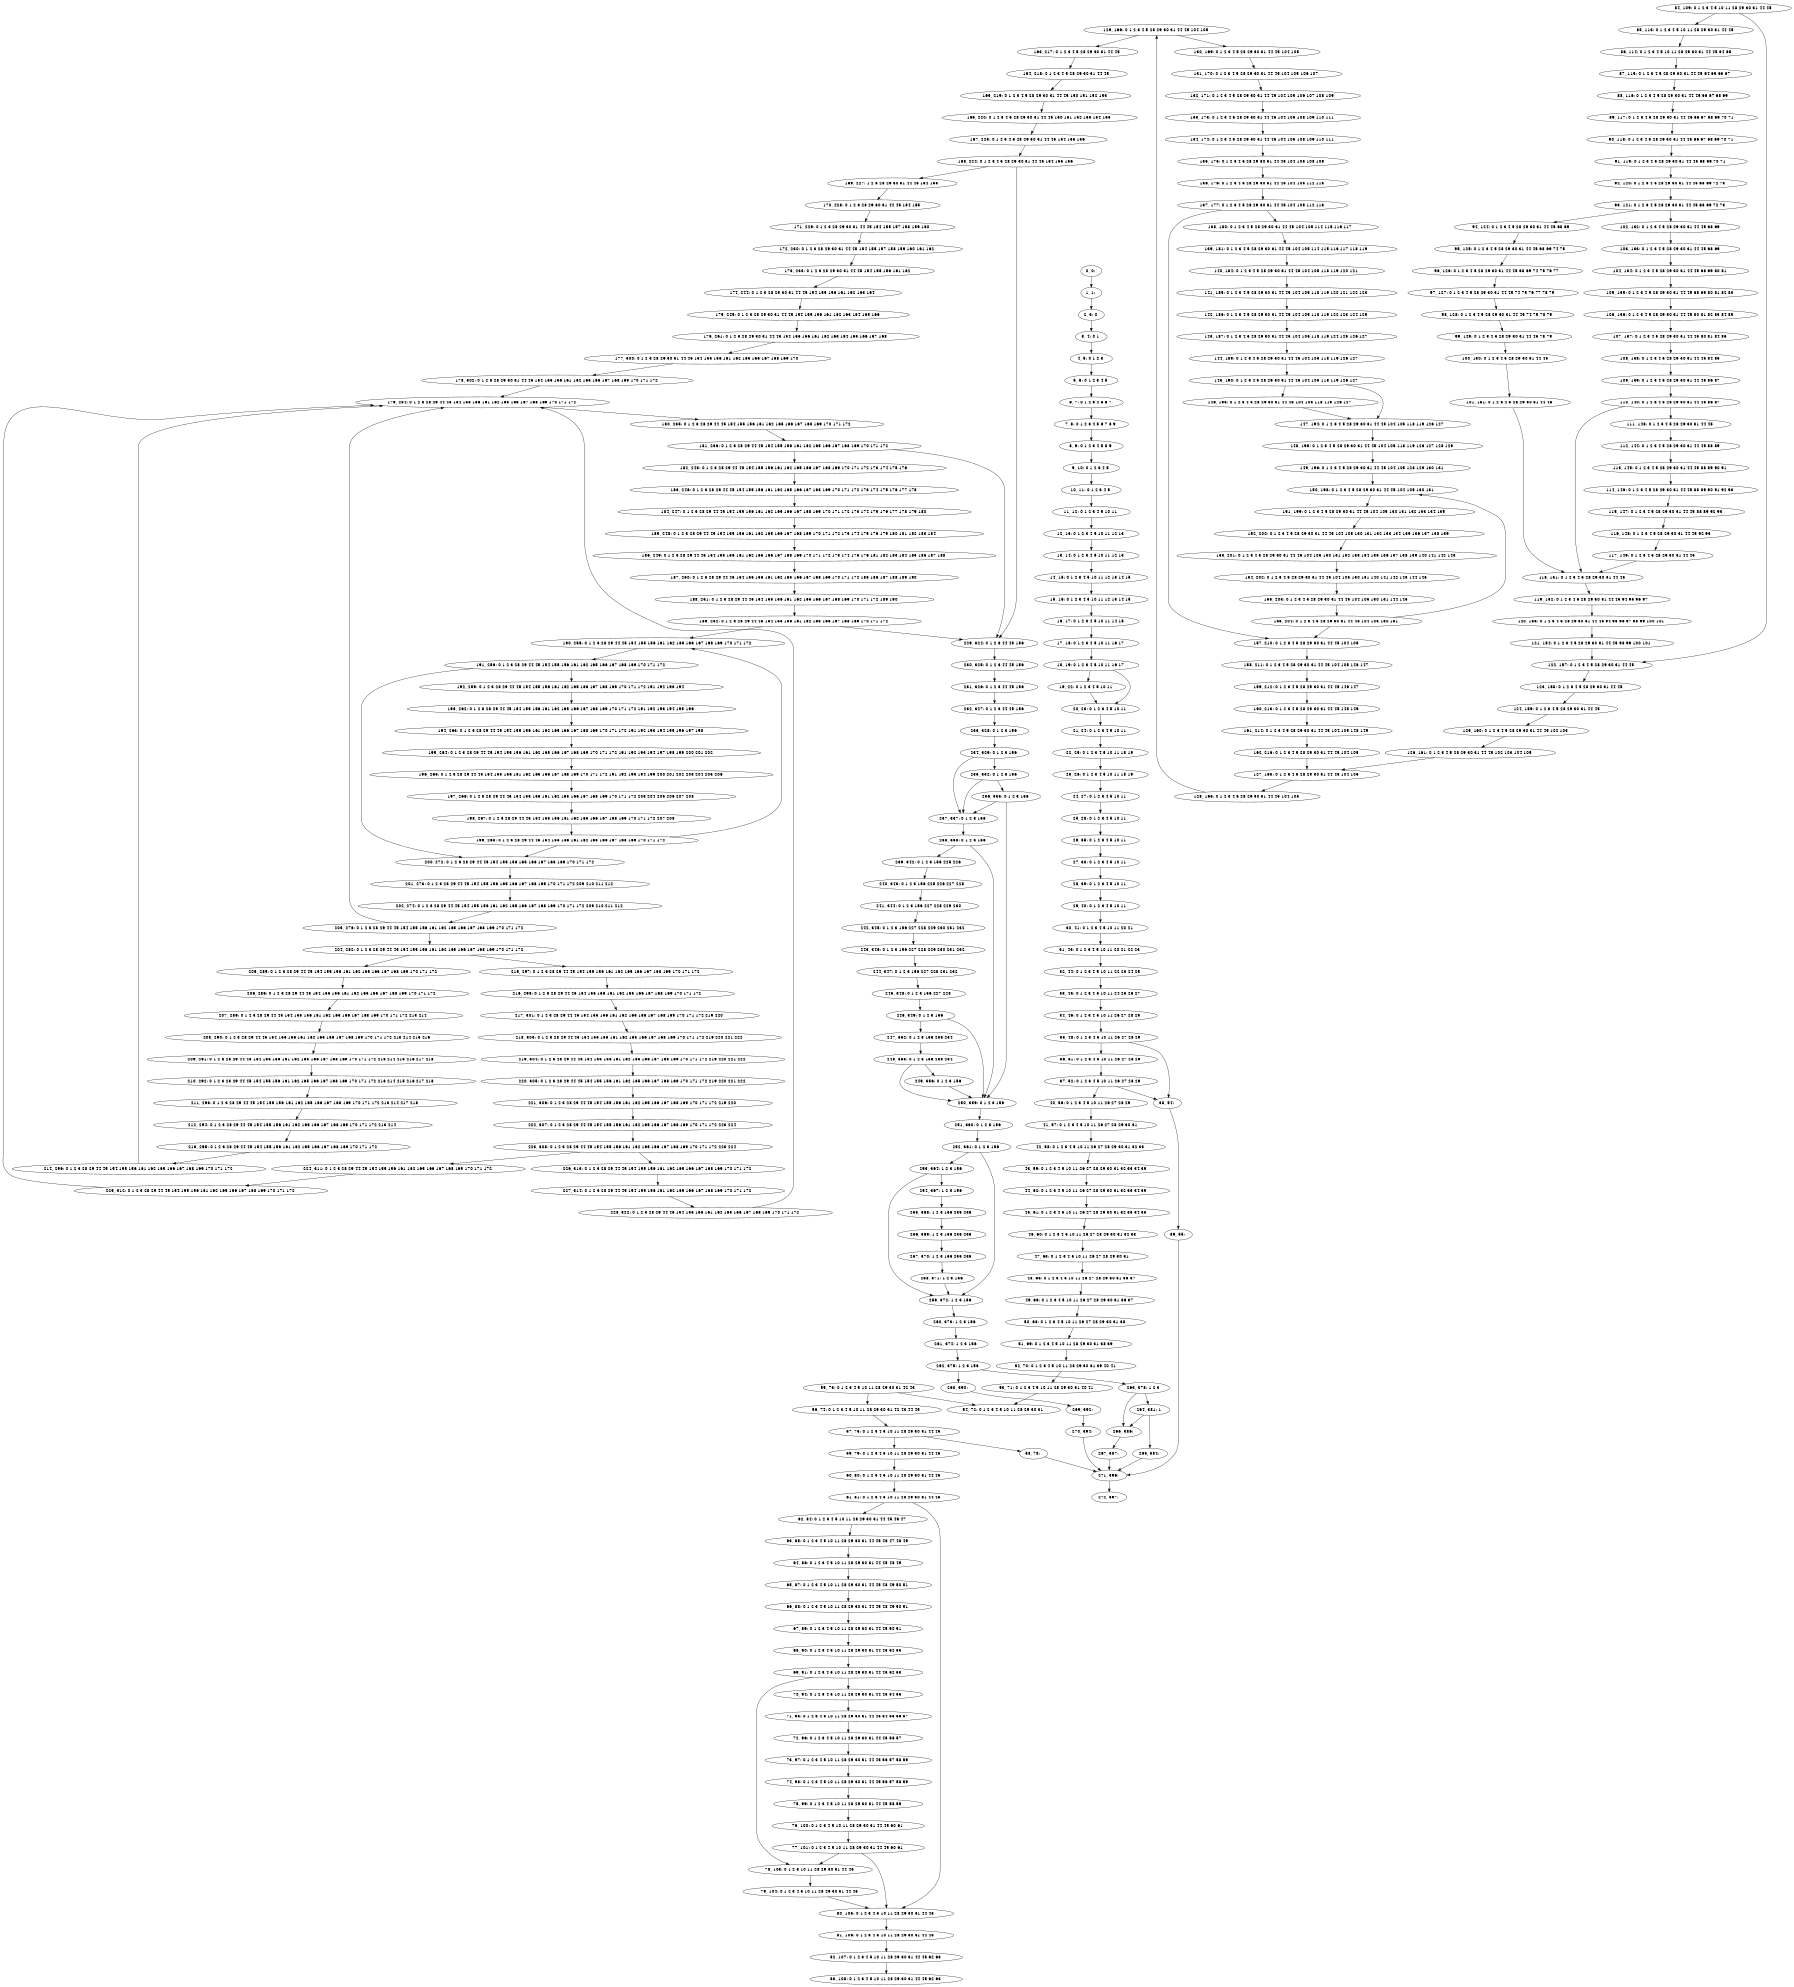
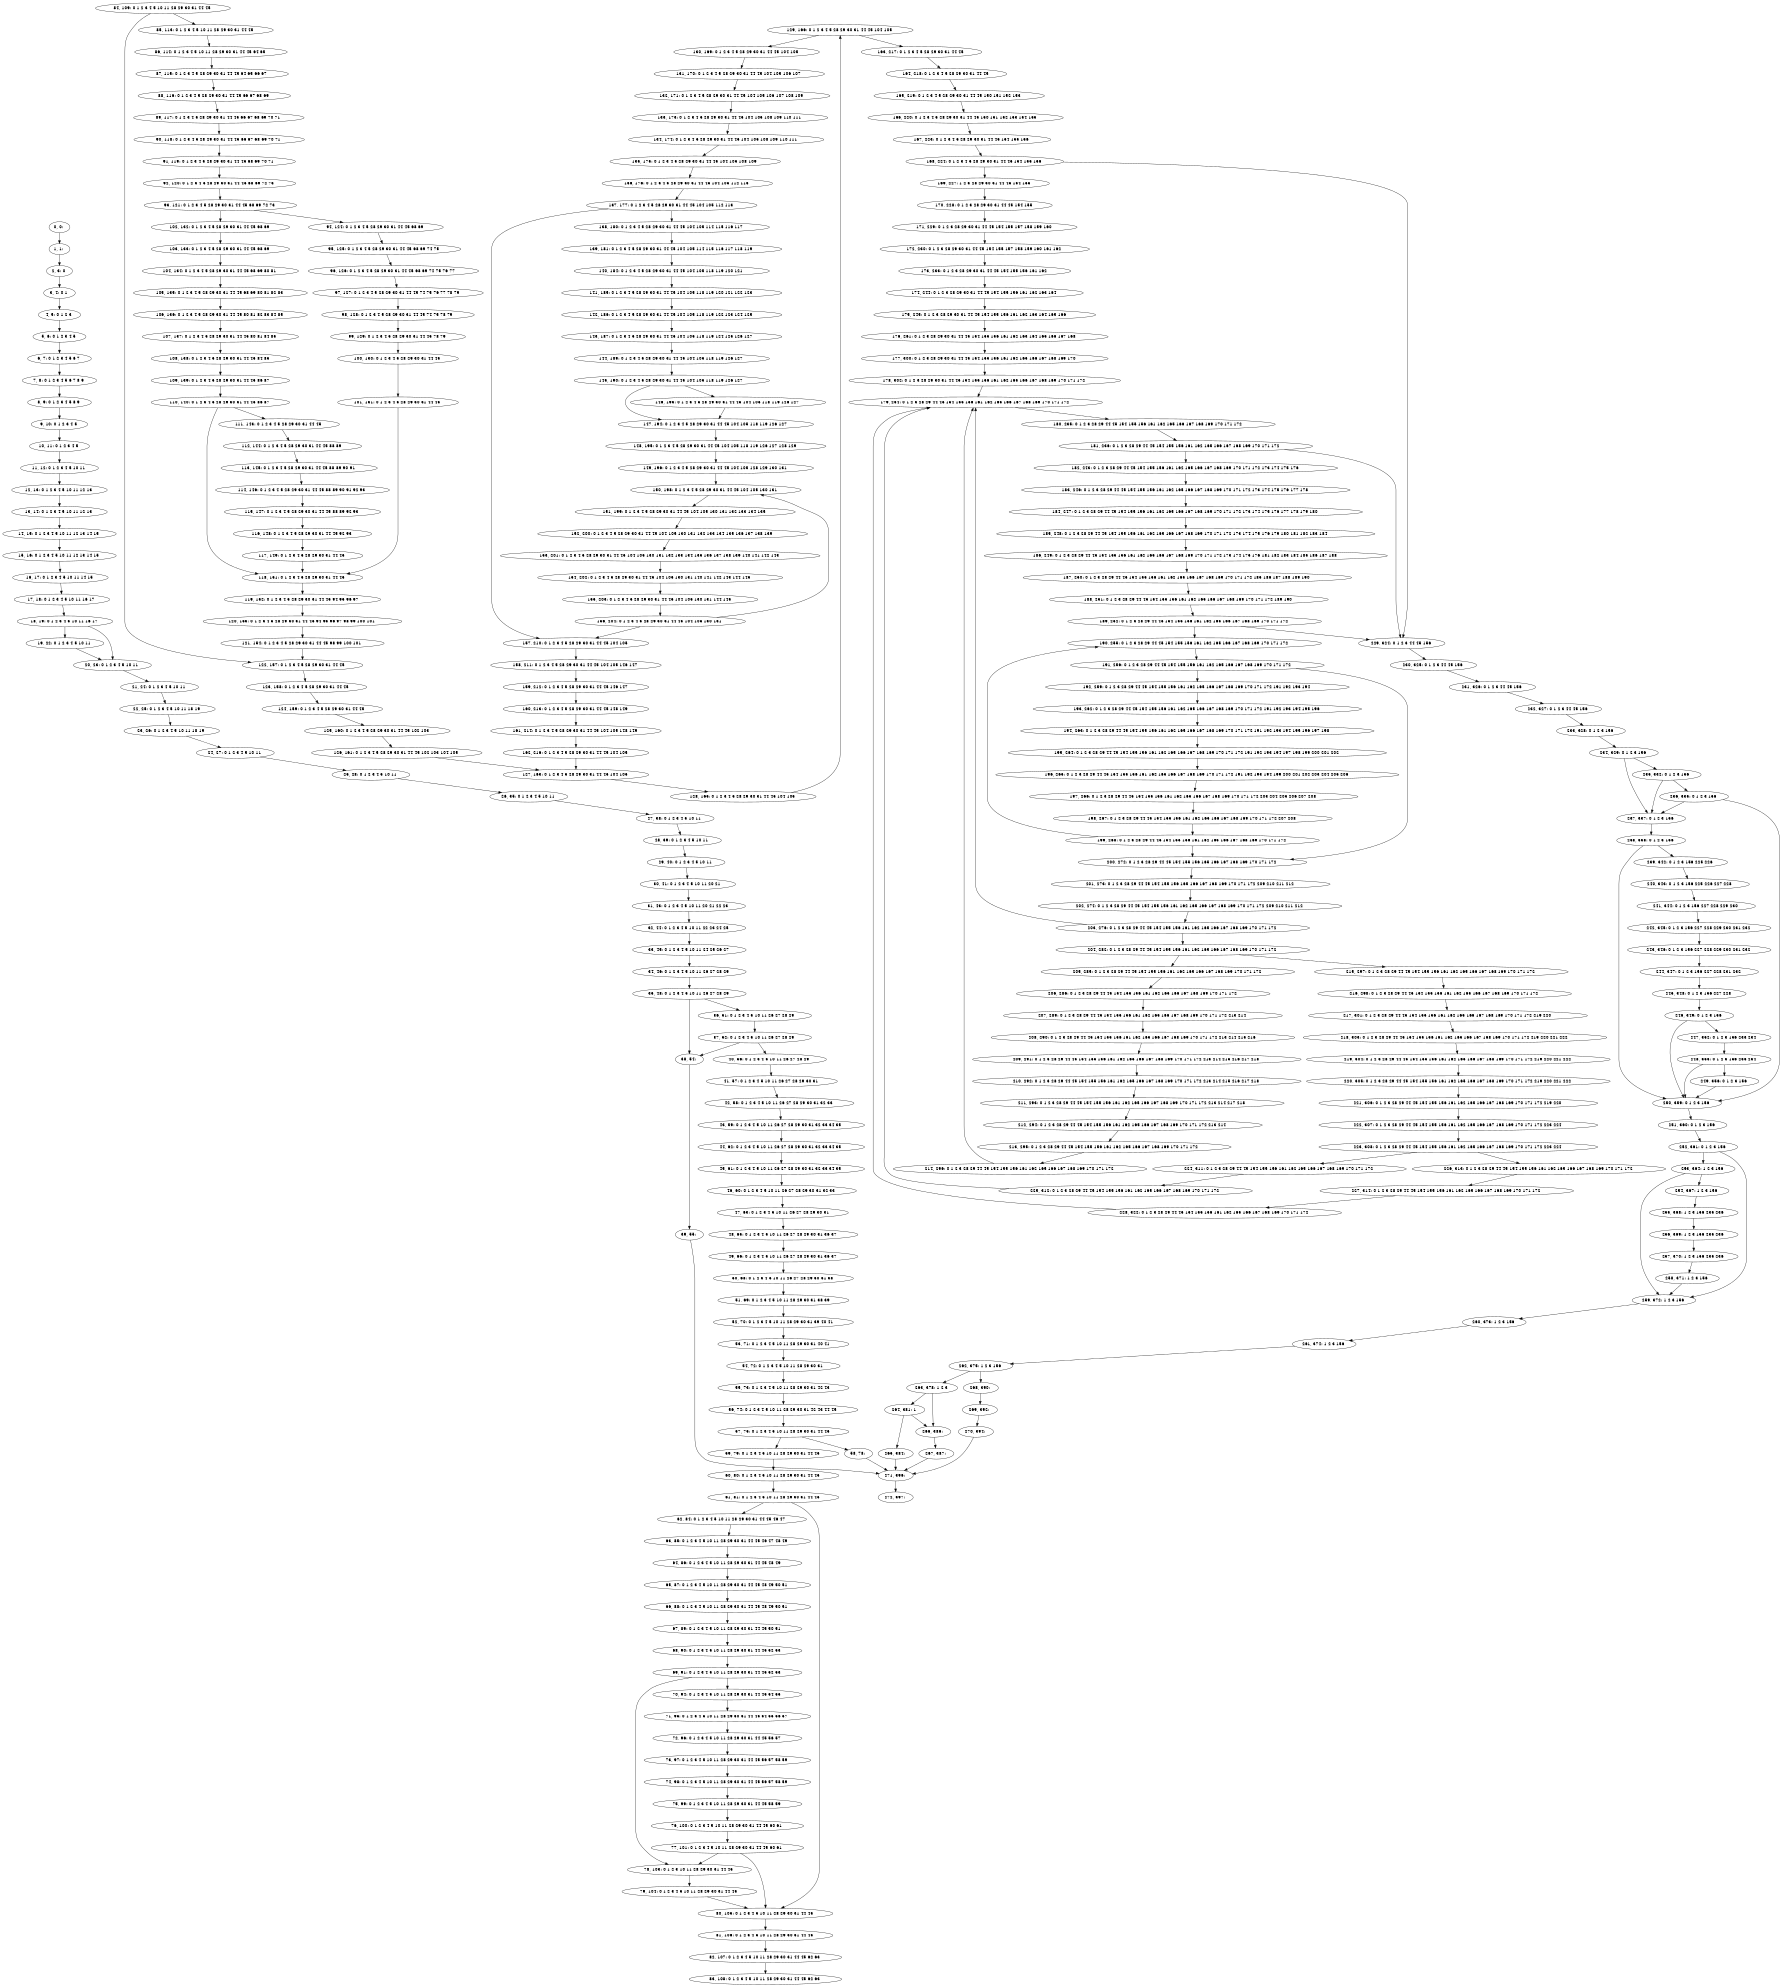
(935, 1399) -> (783, 1375)
